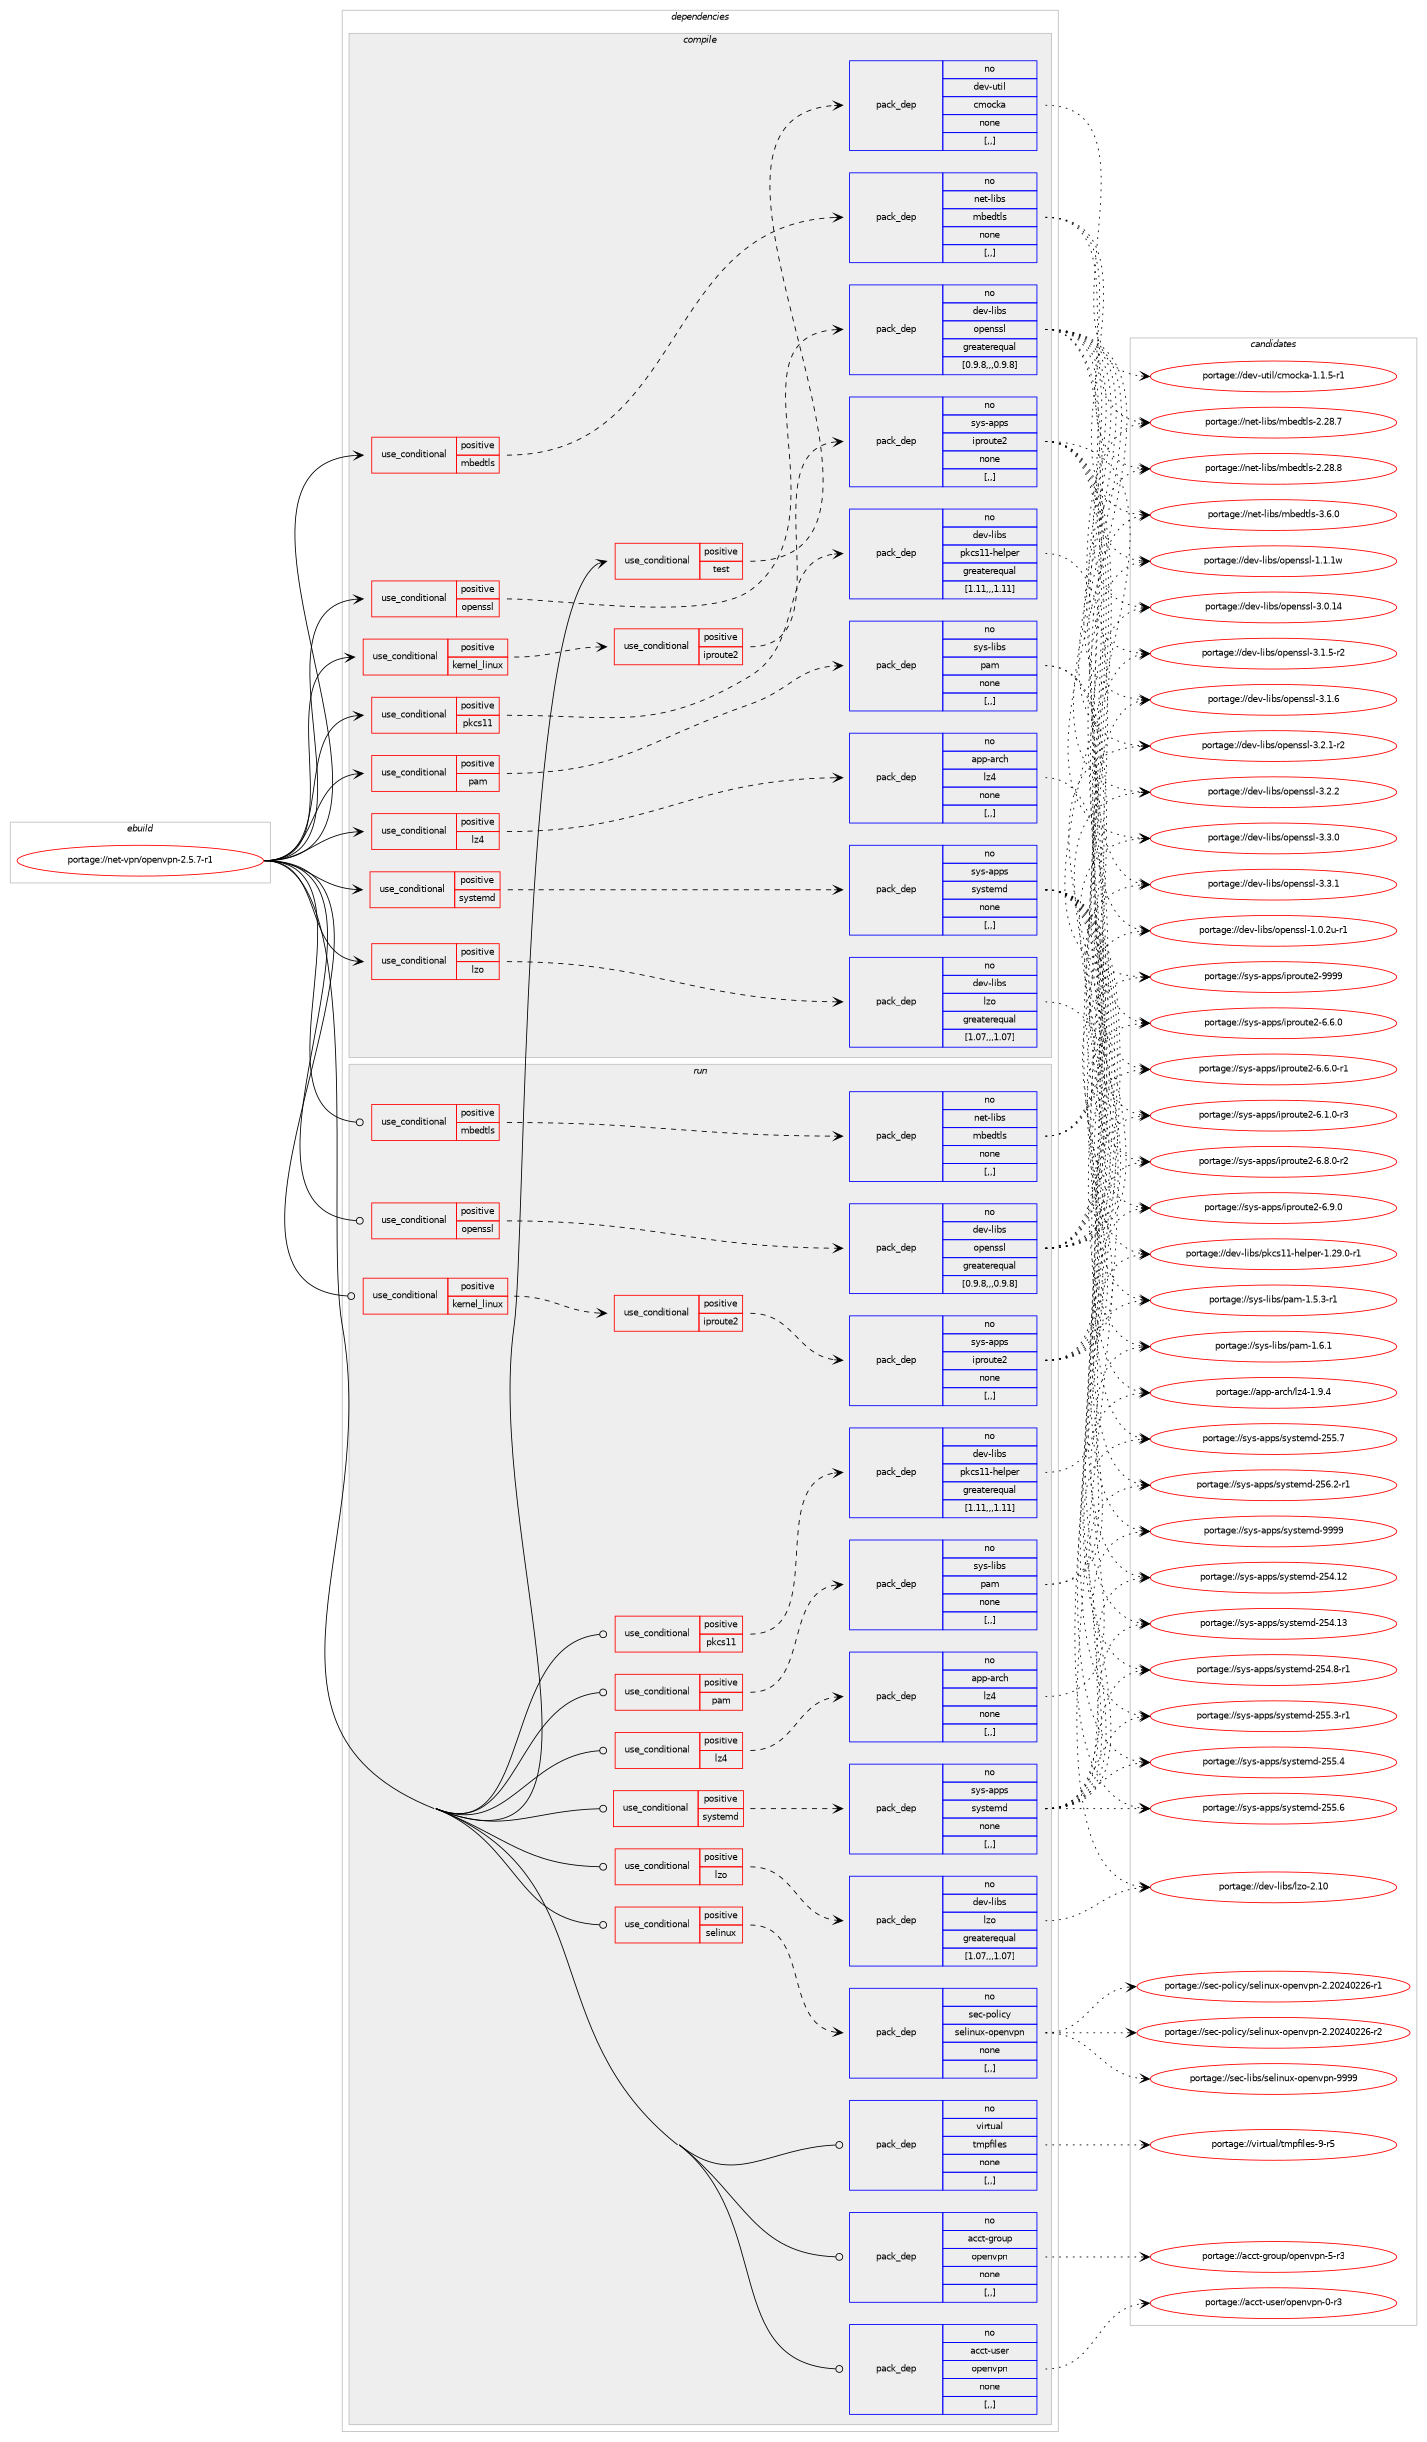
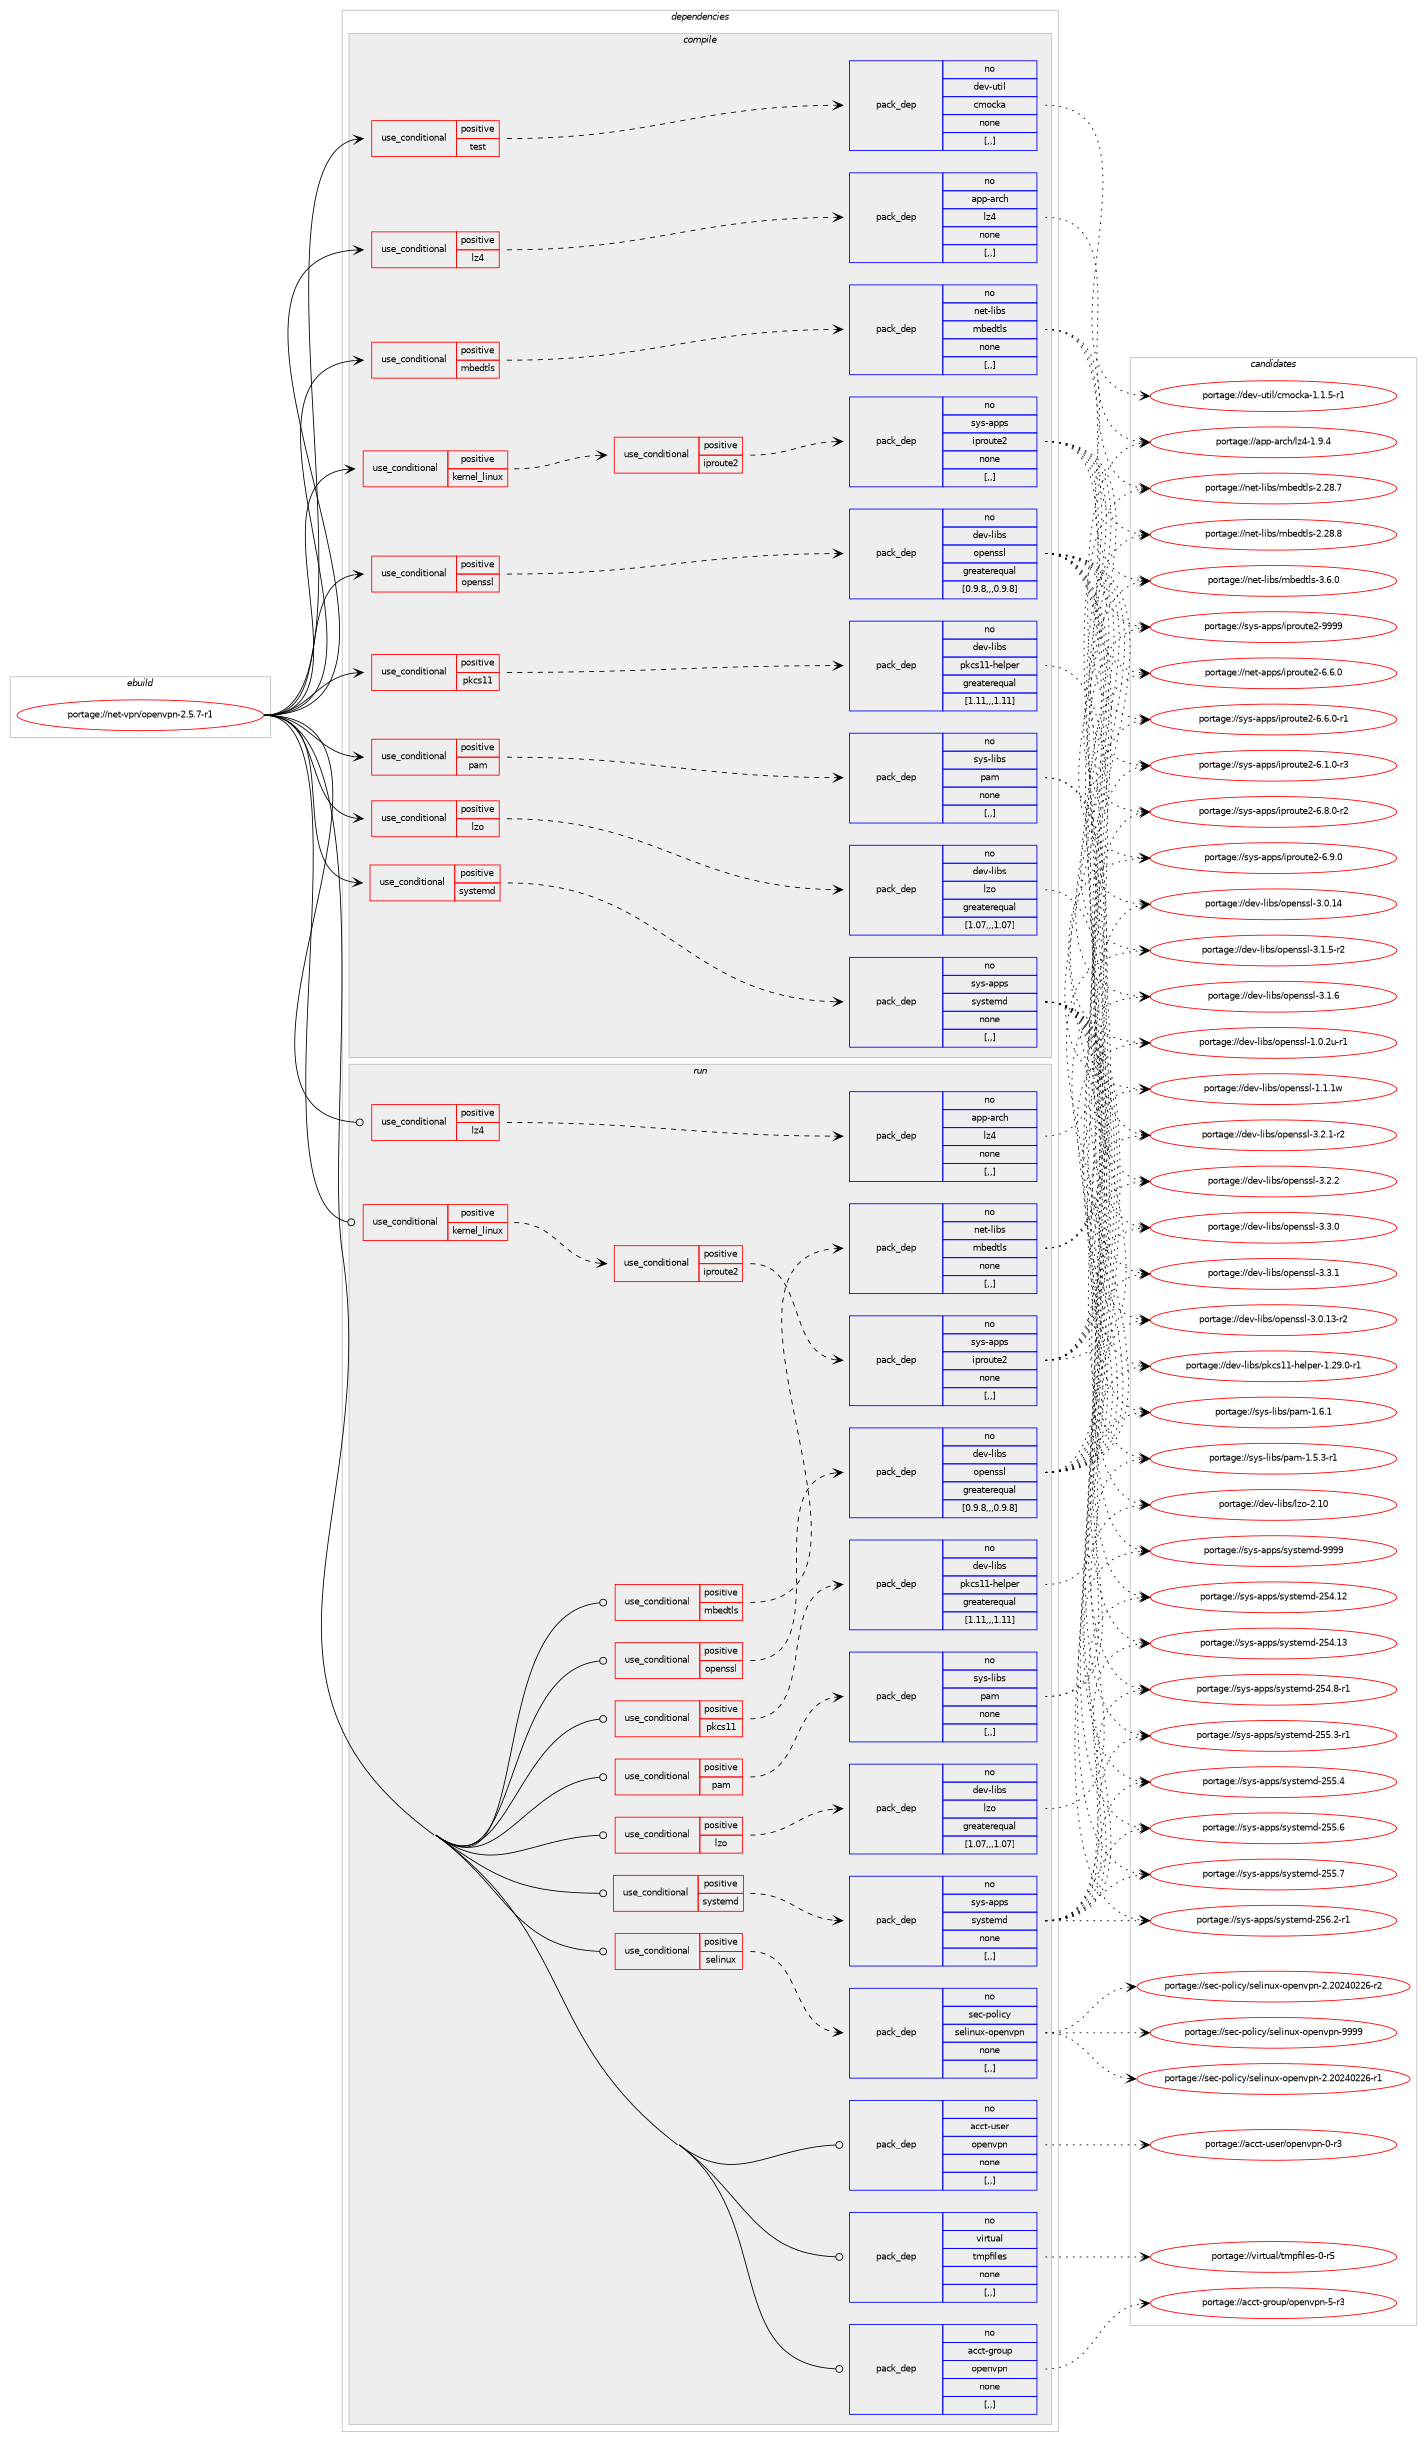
(1273, 1023) -> (1273, 673)
none -> (1273, 1320)
(1273, 2079) -> (1273, 2033)
(1273, 2145) -> (1273, 2257)
